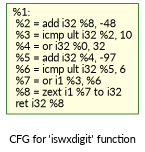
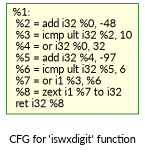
(64, 24) -> (64, 24)
